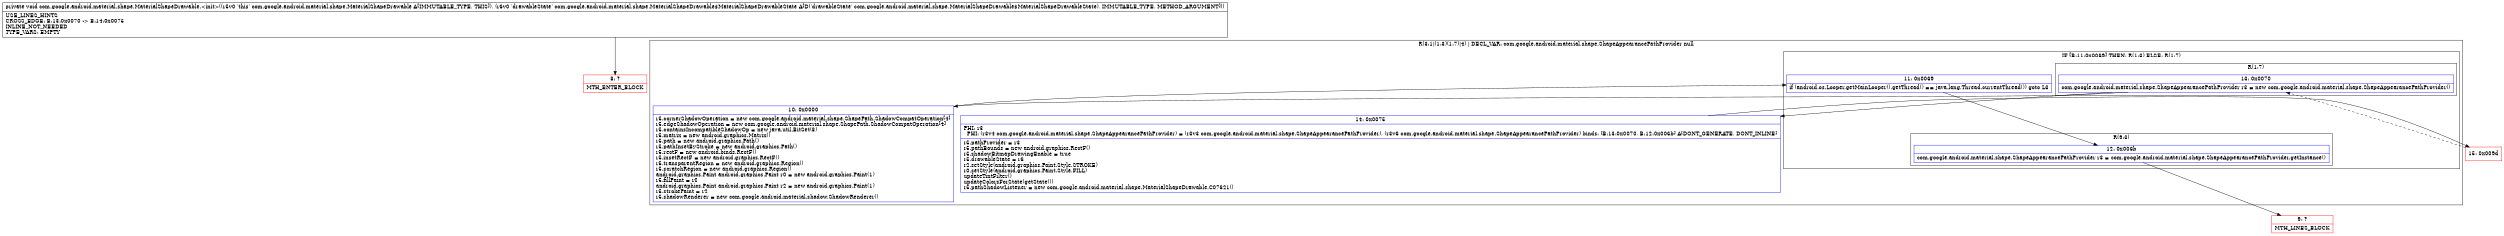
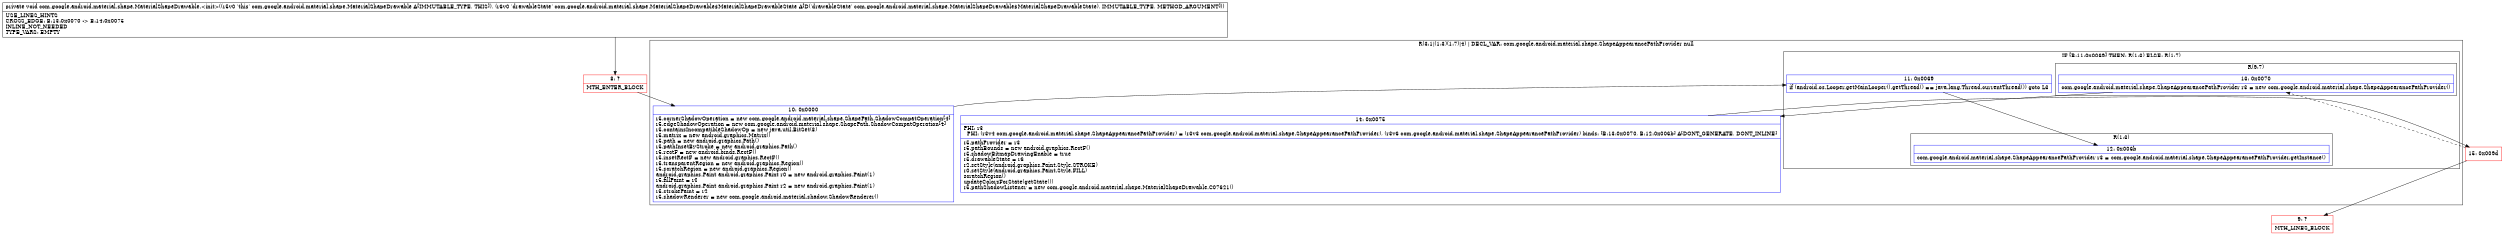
(2256, 68) -> (2256, 68)
(1543, 98) -> (654, 99)
(2122, 138) -> (2122, 138)
(988, 177) -> (985, 177)
(2210, 188) -> (2397, 187)
